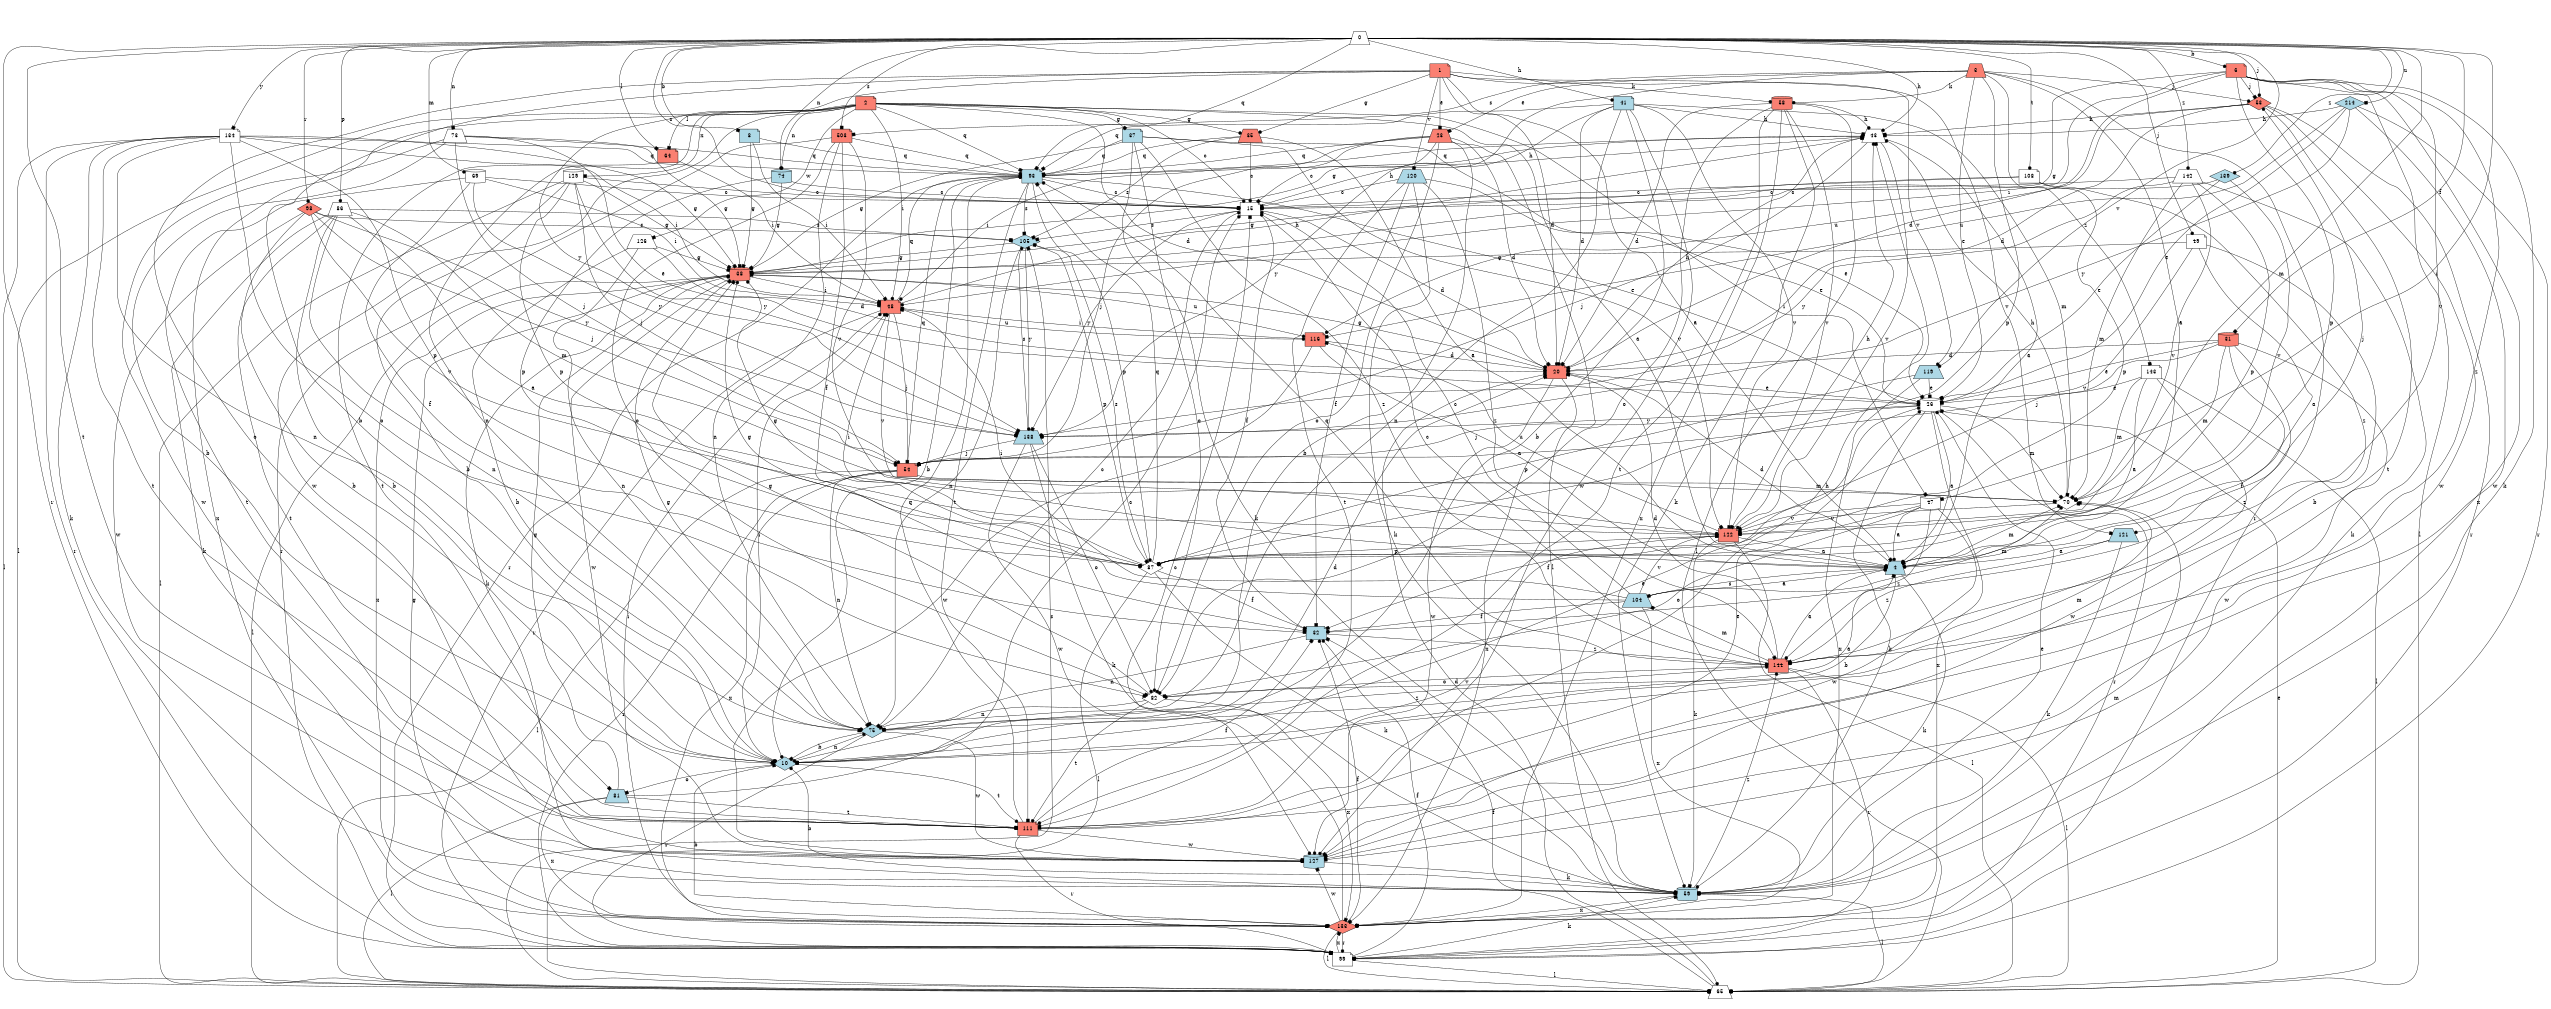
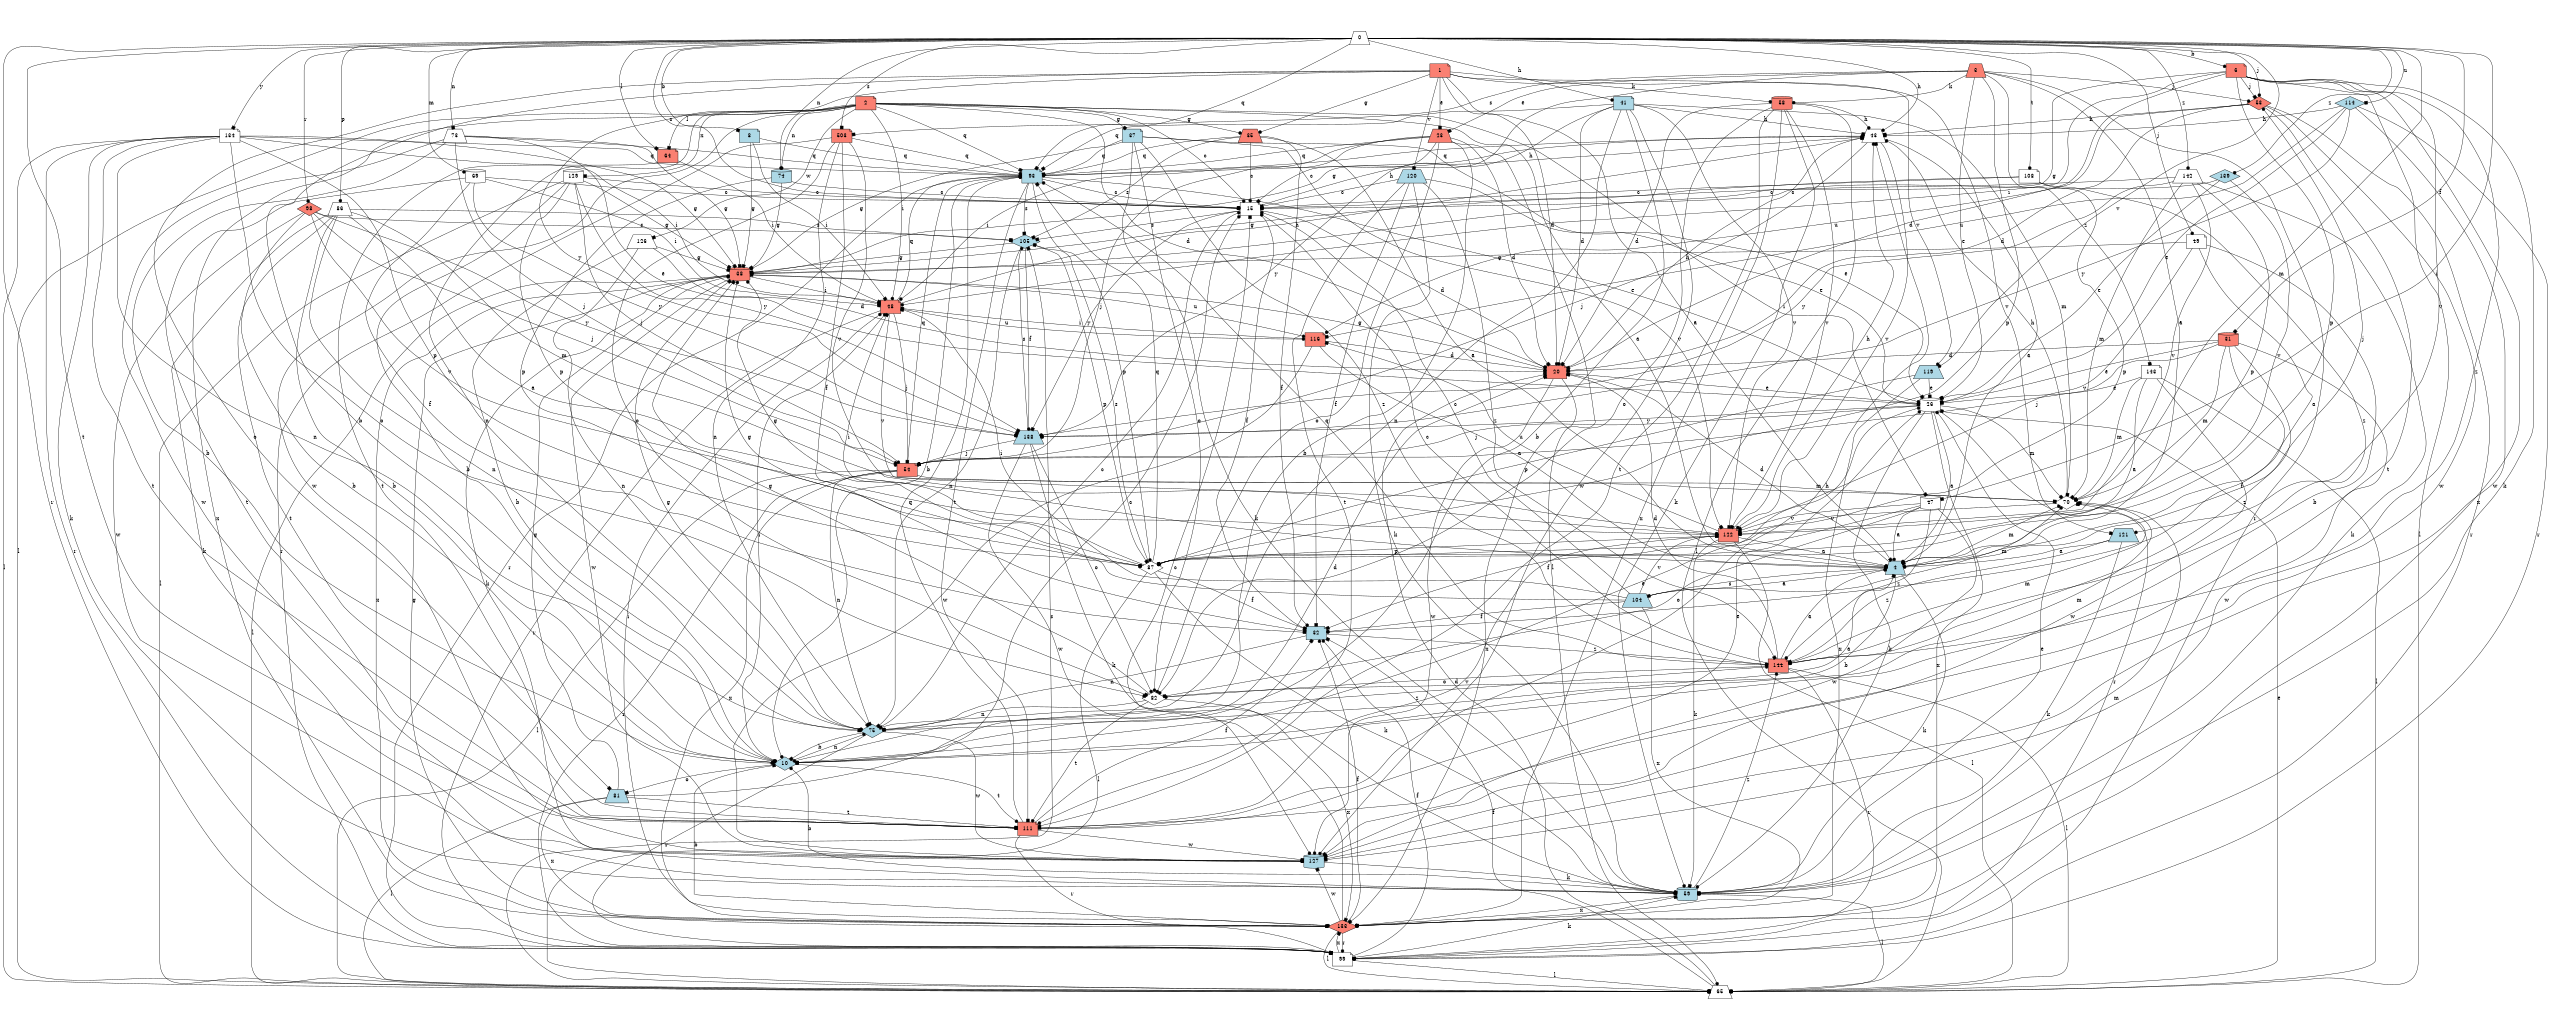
(2350, 103) -> (2350, 103)
(1030, 339) -> (1030, 339)
none -> (1281, 368)
(1711, 635) -> (2005, 588)
